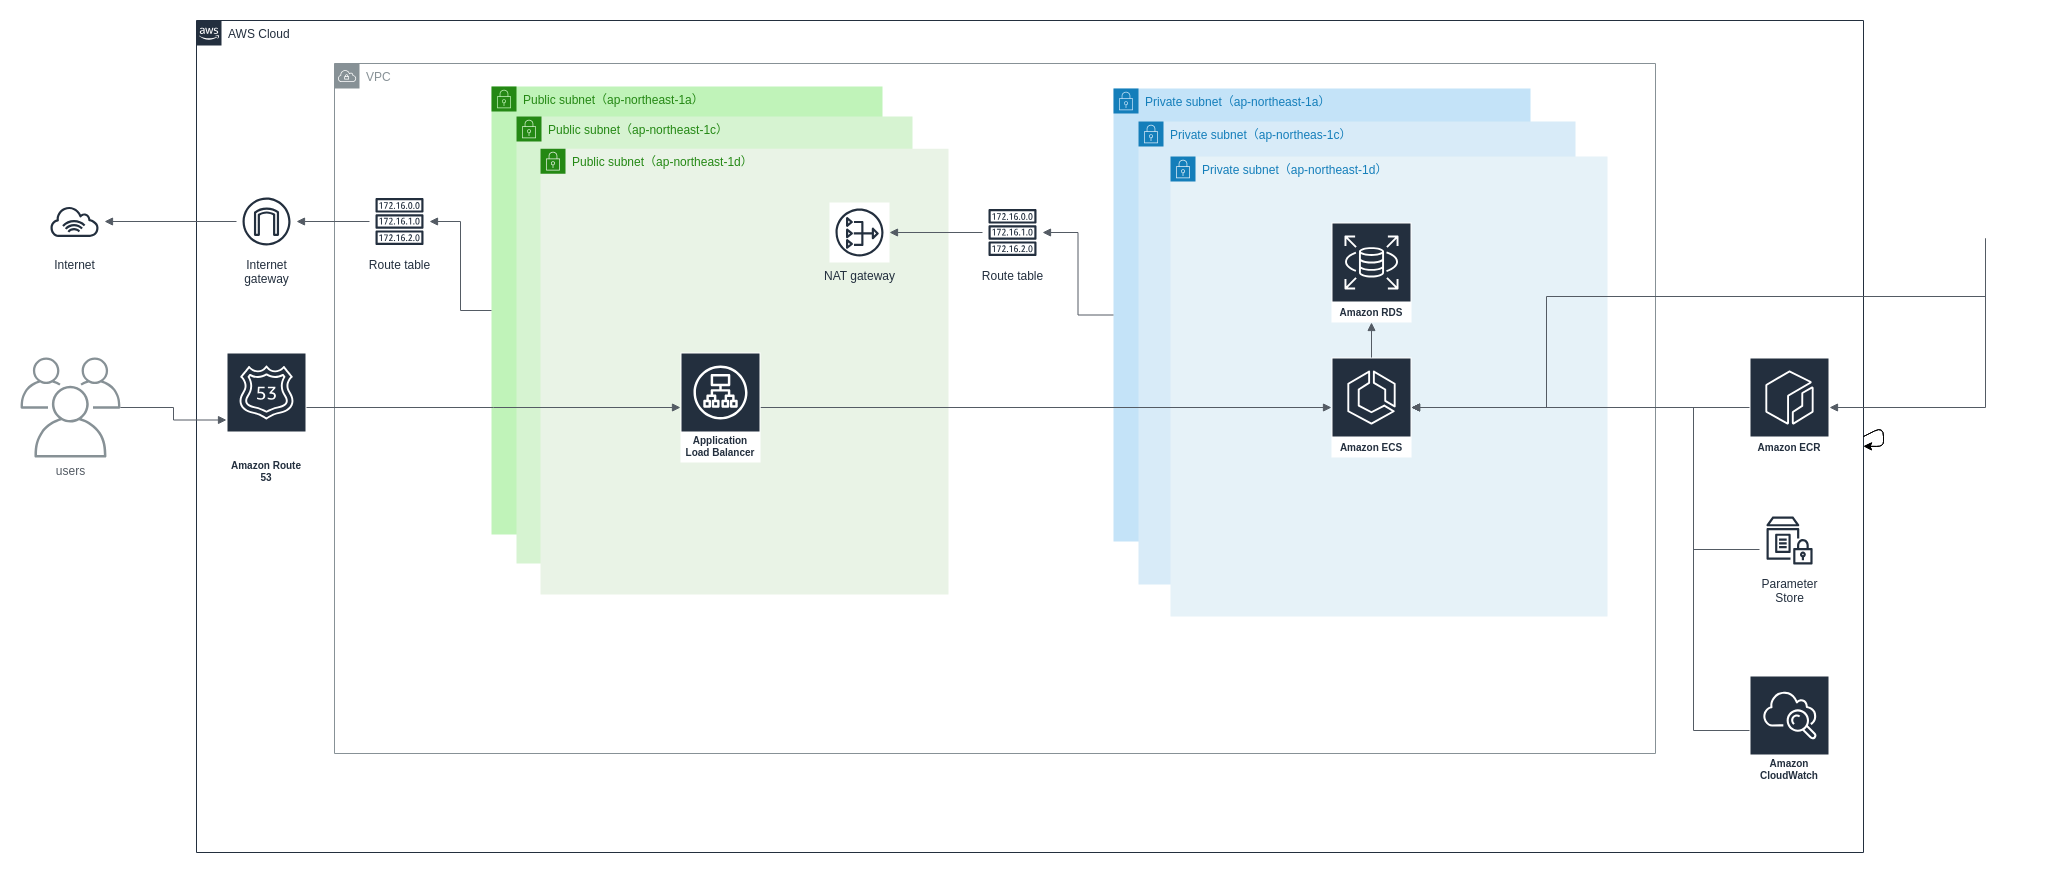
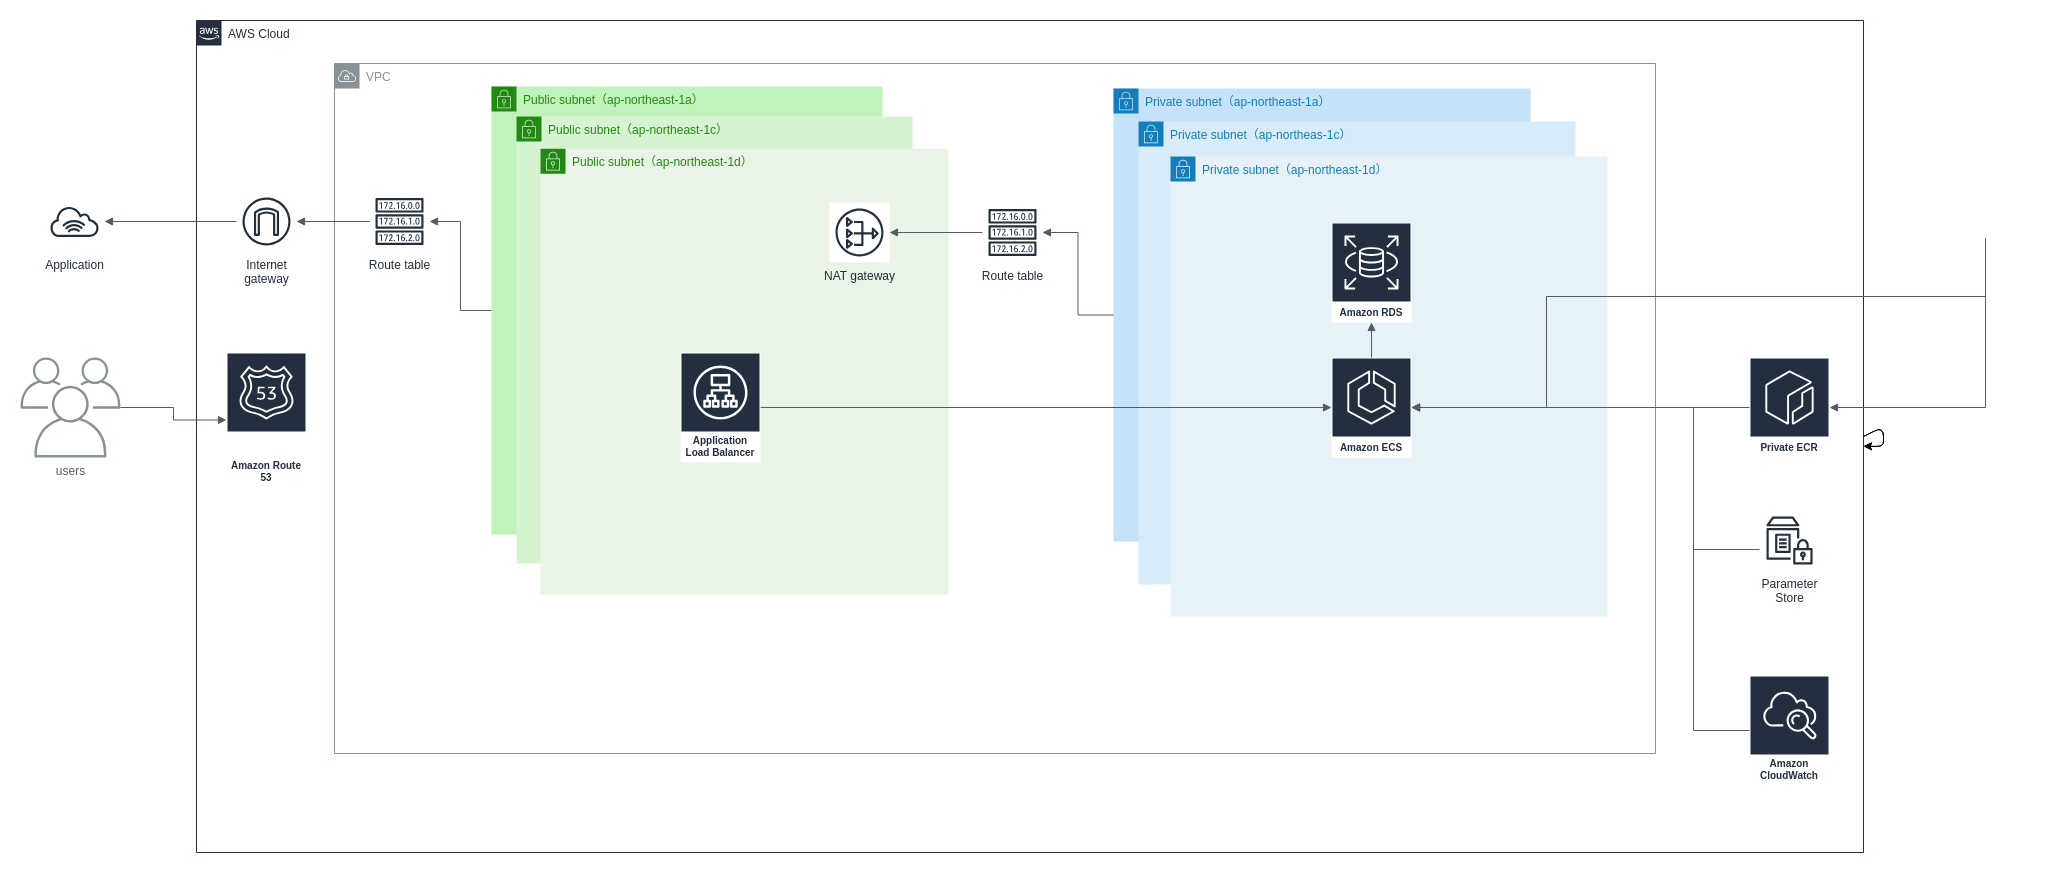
(75, 266) -> (75, 266)
(489, 408) -> none
(1790, 448) -> (1790, 448)
